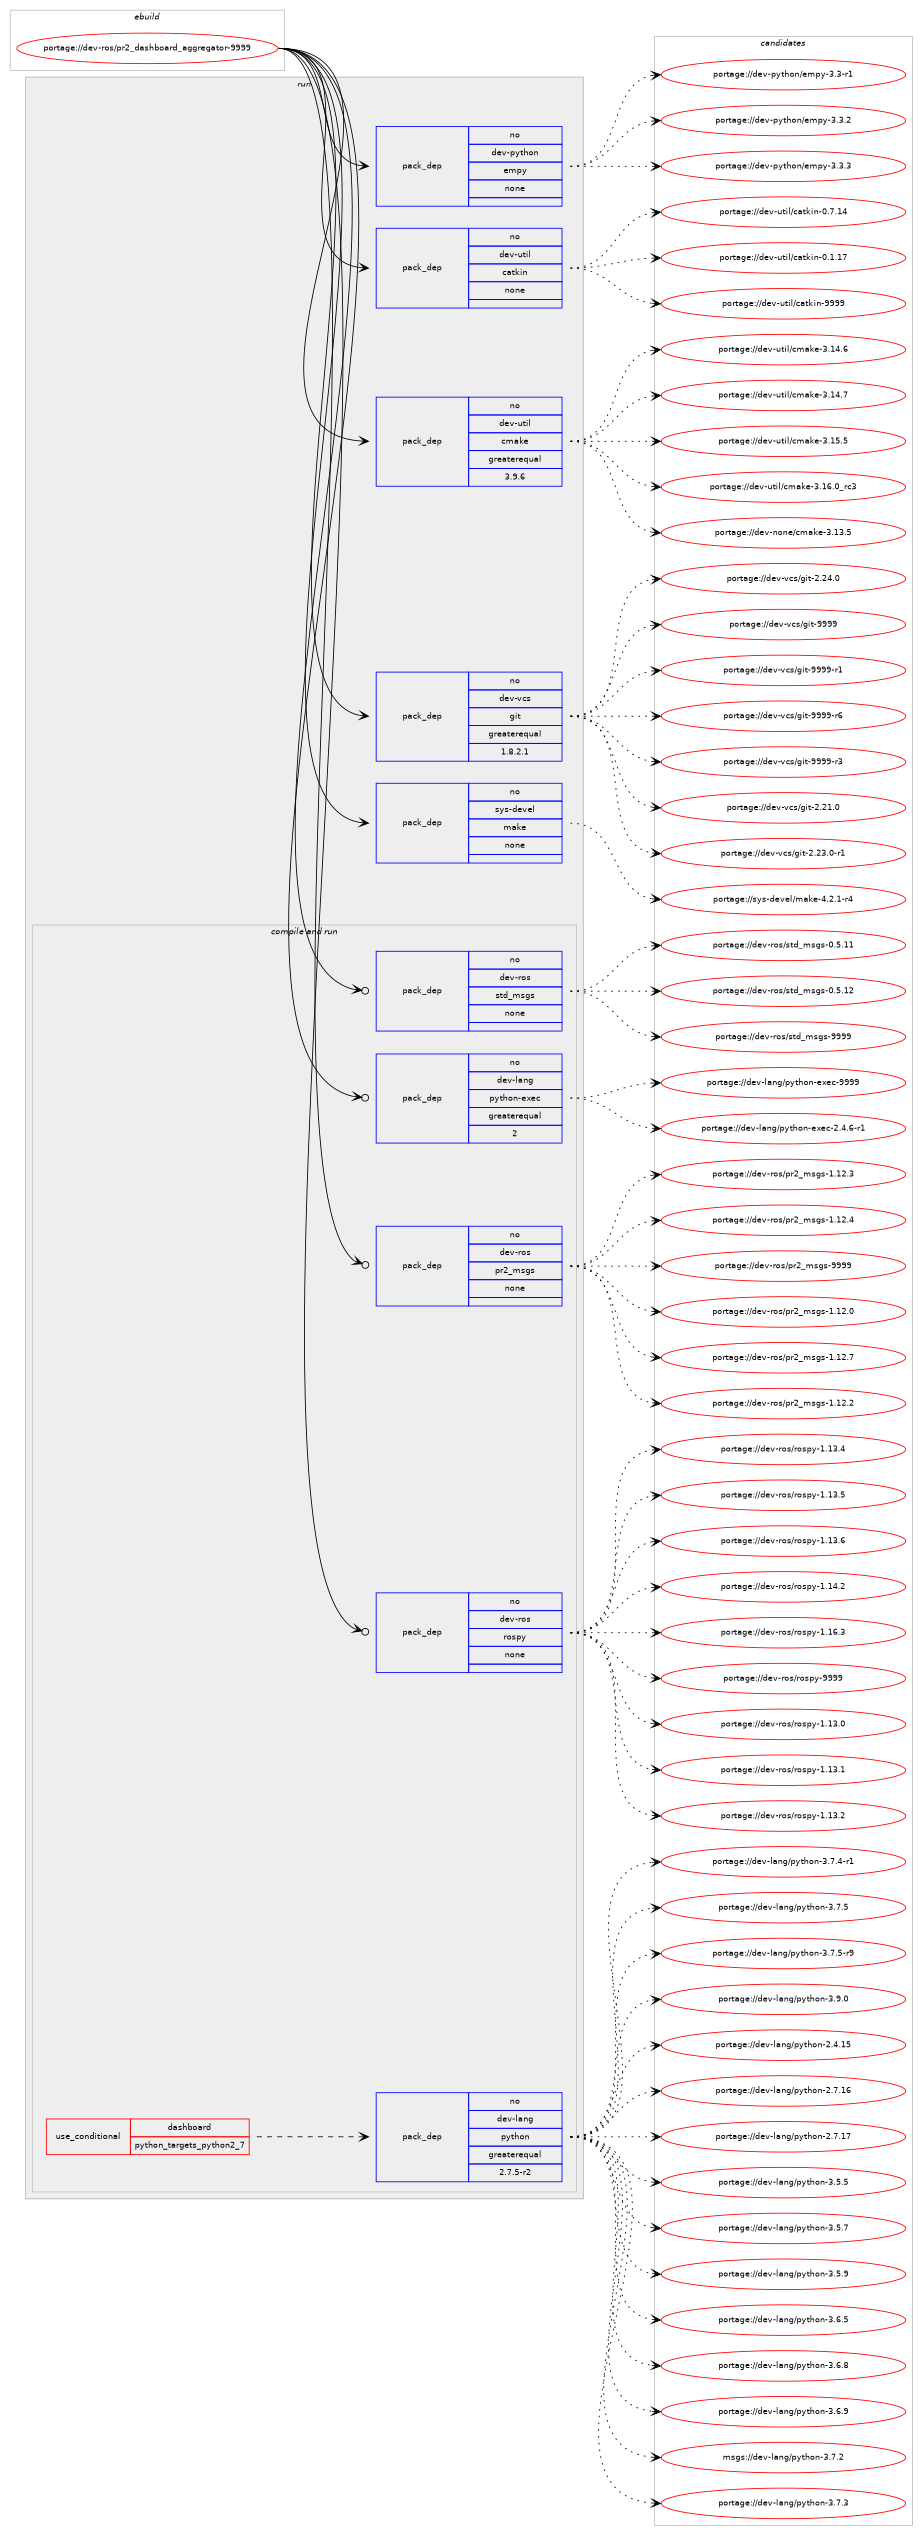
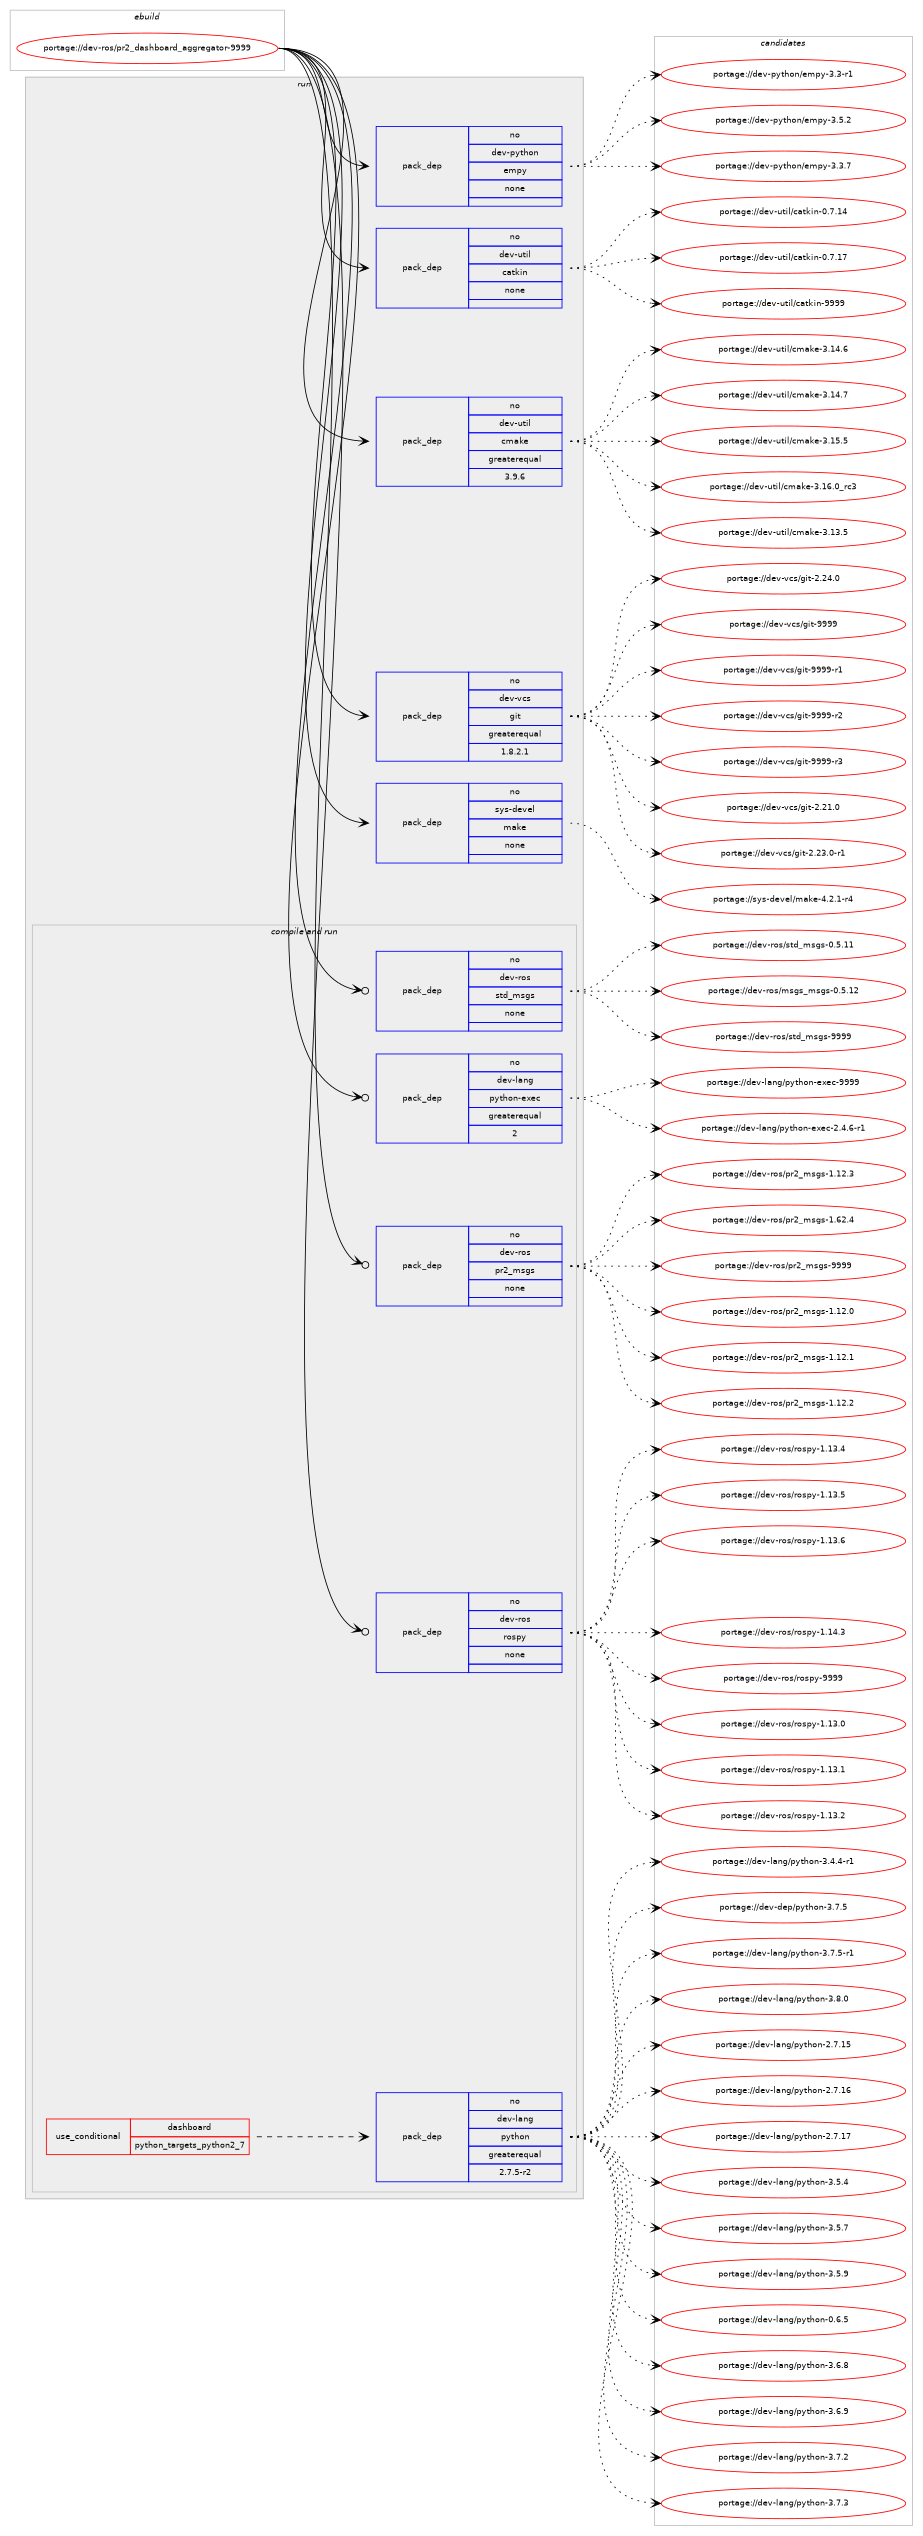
(784, 121) -> (784, 121)
(784, 166) -> (784, 166)
(784, 258) -> (784, 258)
(784, 533) -> (784, 533)
(784, 716) -> (784, 716)
(784, 991) -> (784, 991)
(784, 1220) -> (784, 1220)
(784, 1358) -> (784, 1358)
(784, 1587) -> none
(784, 1633) -> (784, 1633)
(784, 1862) -> (784, 1862)
(784, 1908) -> (784, 1908)
(784, 1954) -> (784, 1954)
(784, 1999) -> (784, 1999)
(784, 2045) -> (784, 2045)
(784, 2183) -> (784, 2183)
(784, 2320) -> (784, 2320)
(784, 2458) -> (784, 2458)
